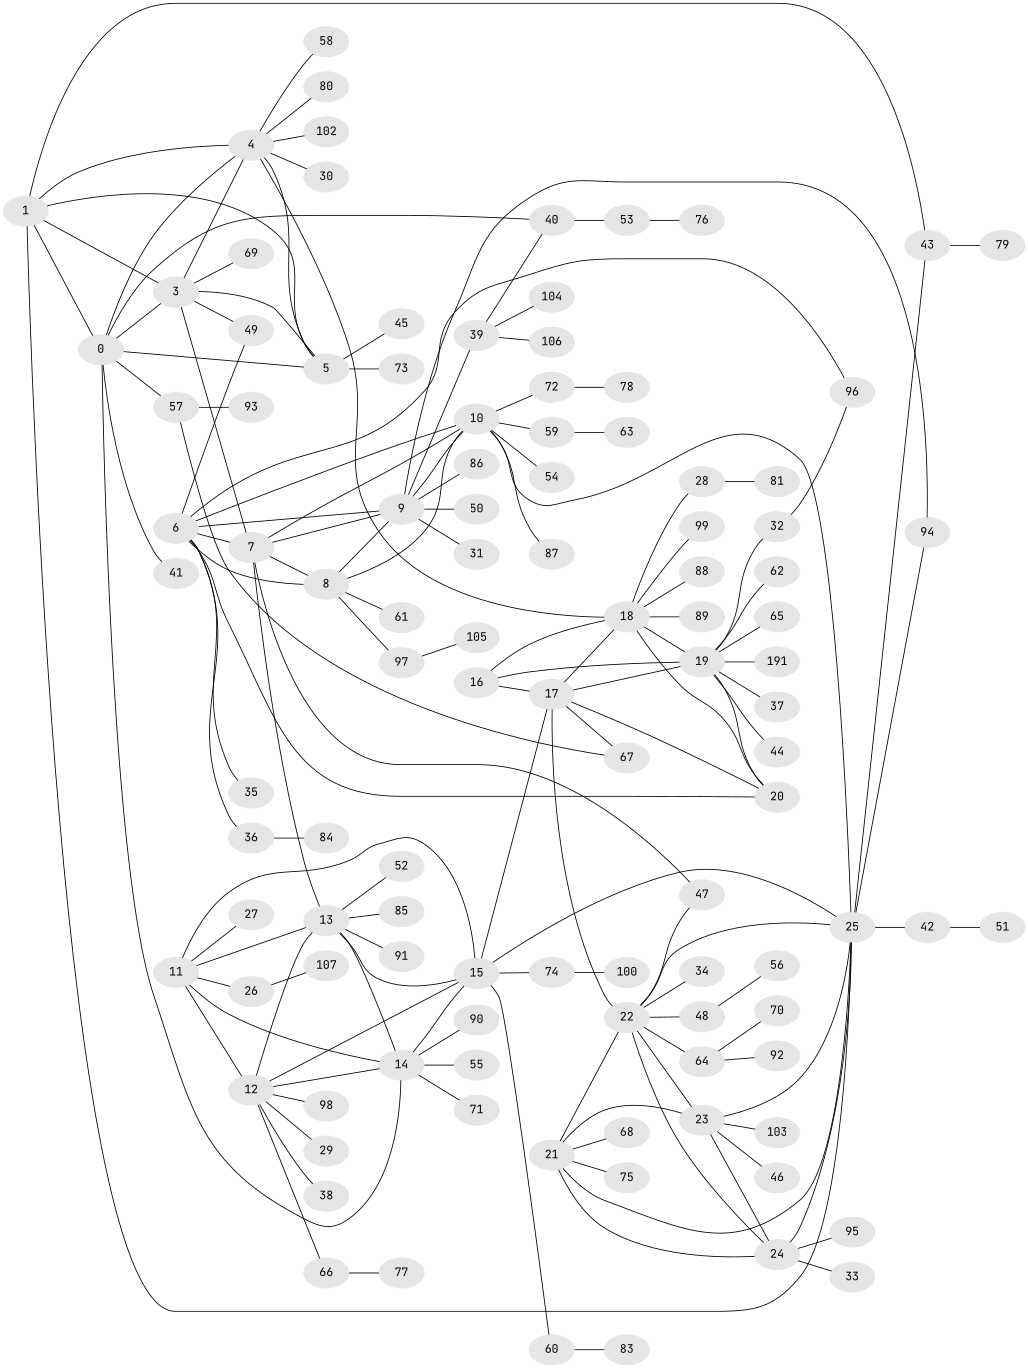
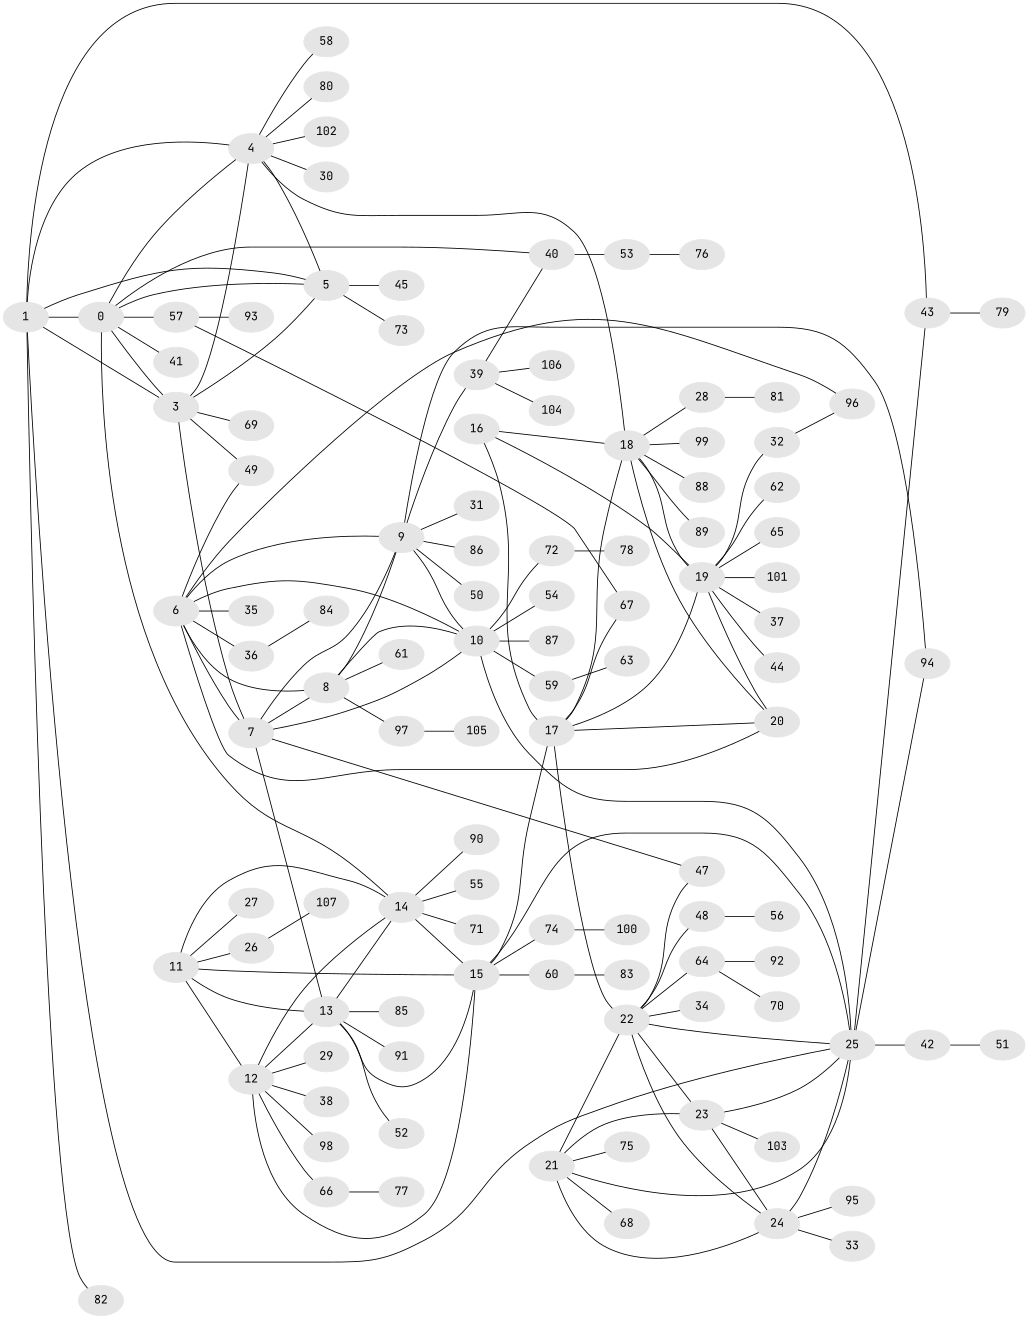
(777, 662) -> (777, 578)
(777, 1178) -> none
none -> (101, 1300)
